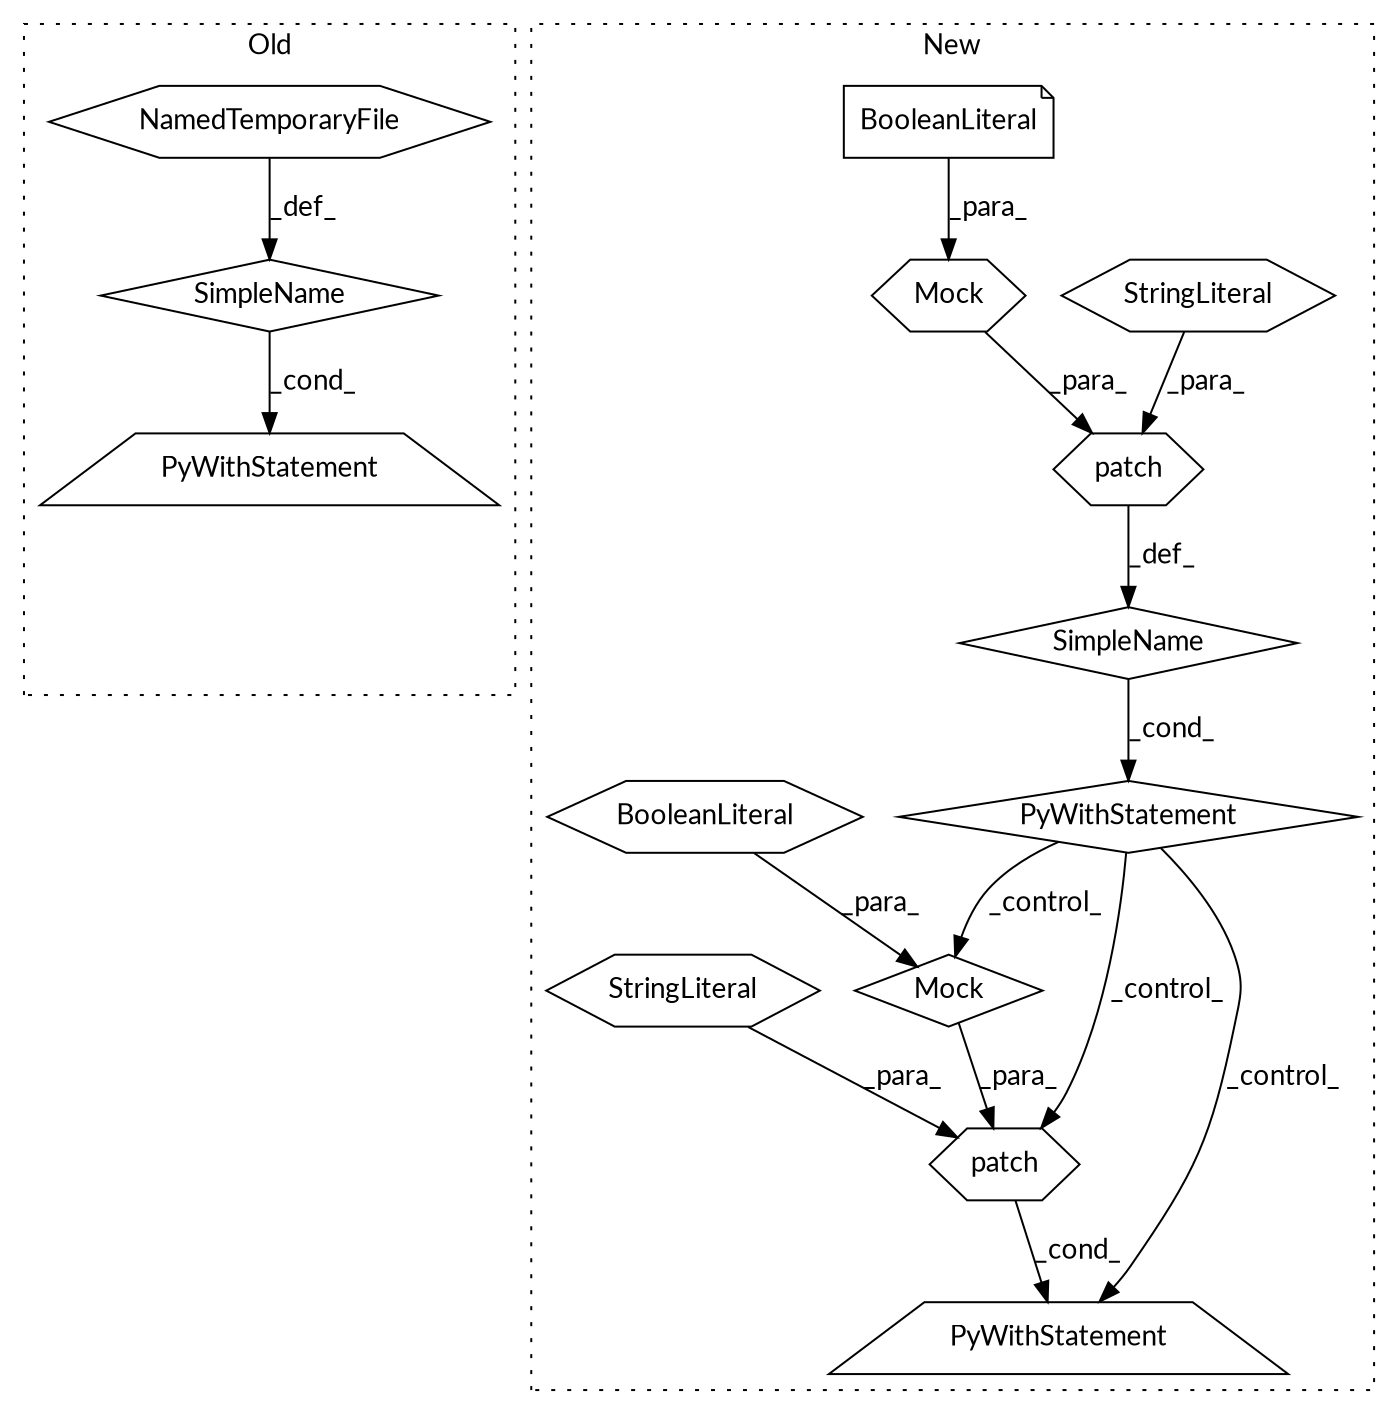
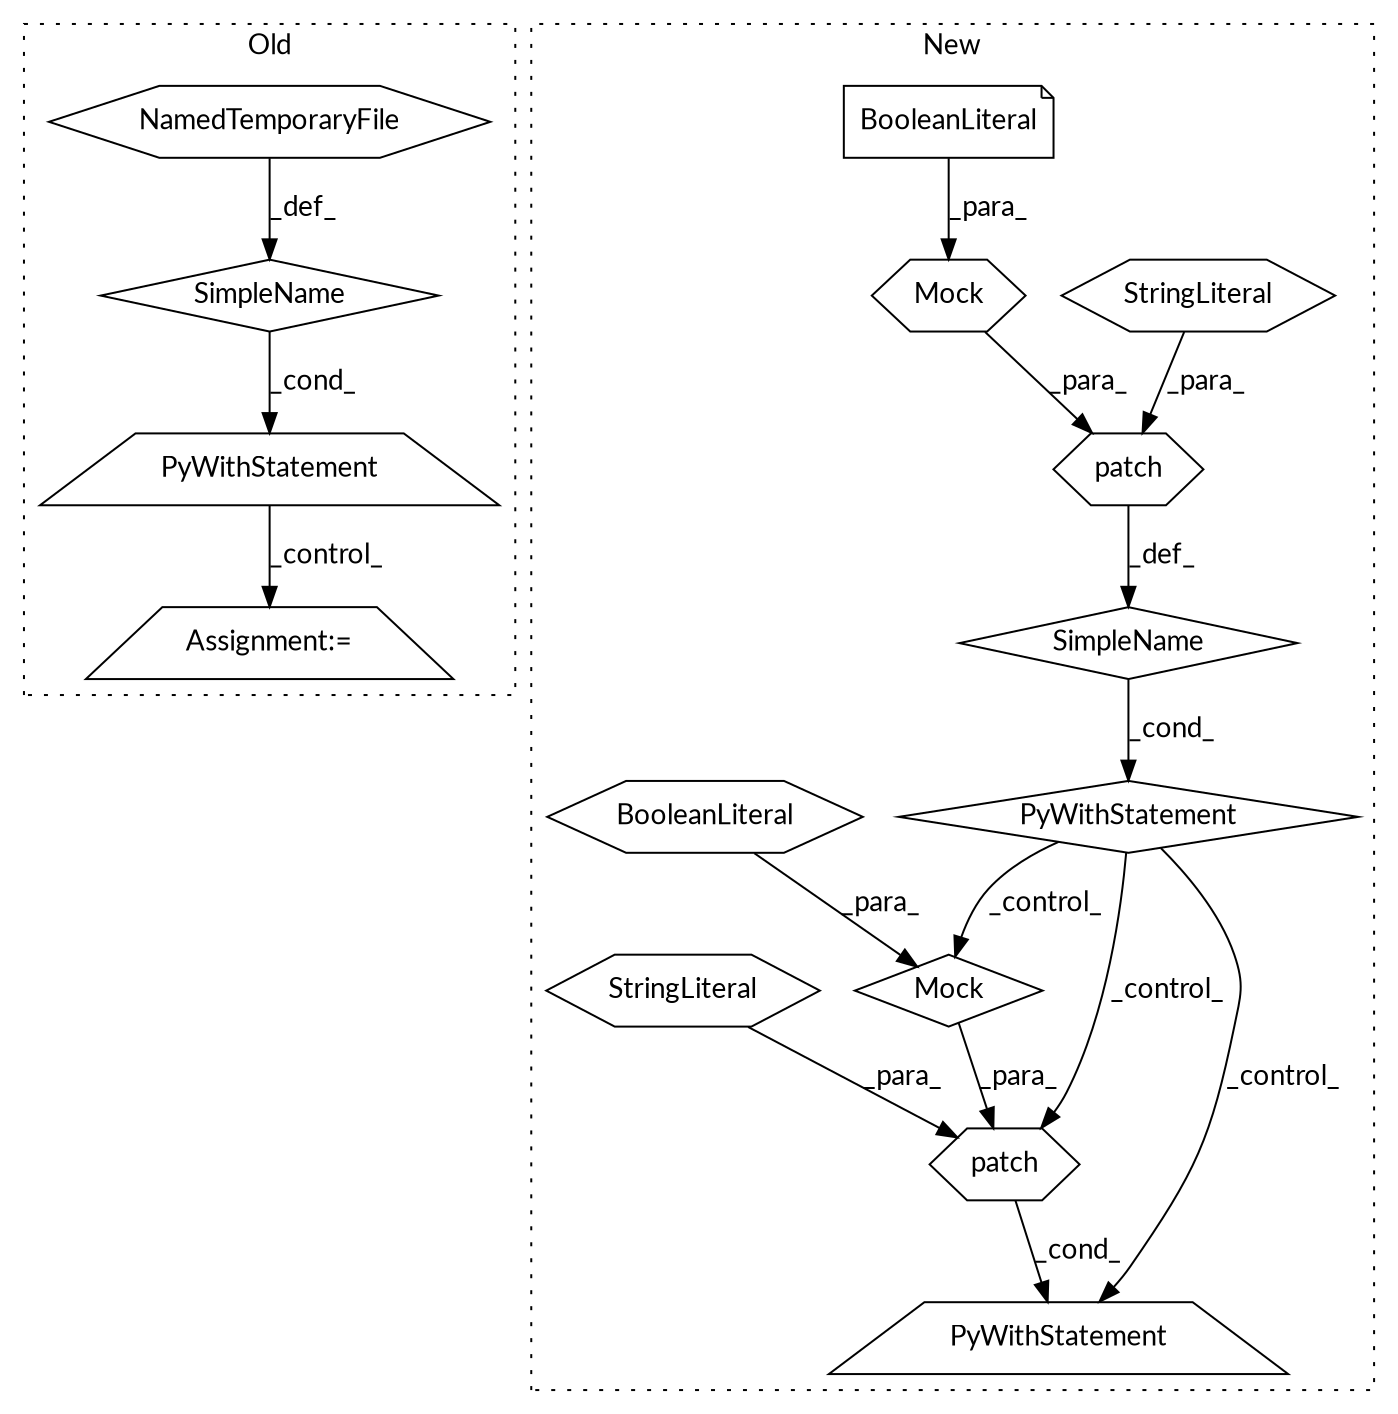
none -> (270, 643)
